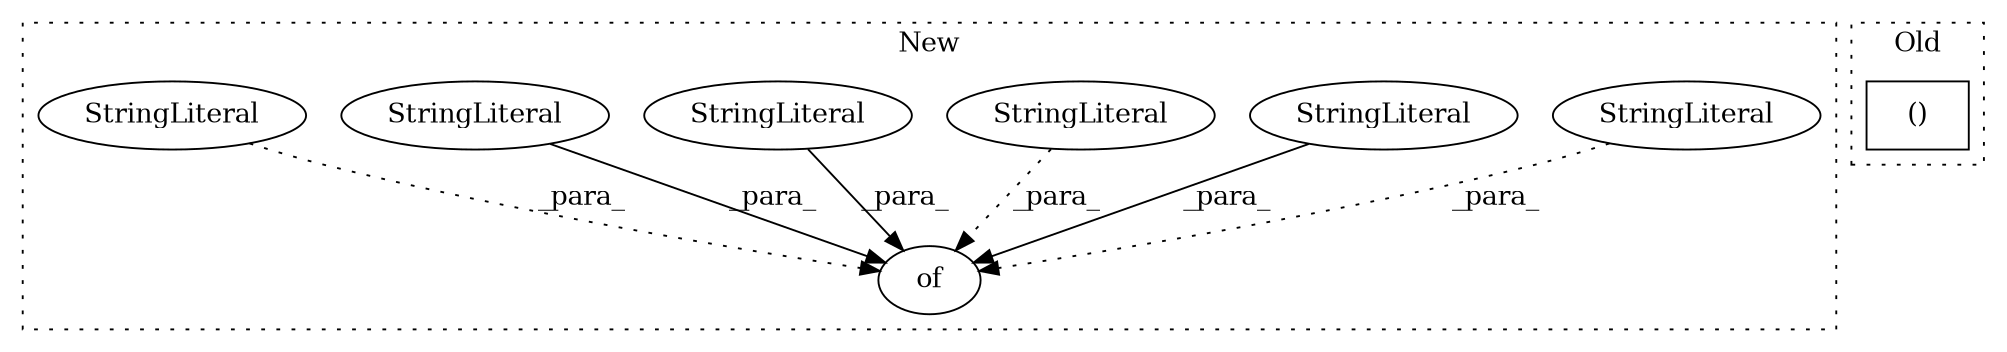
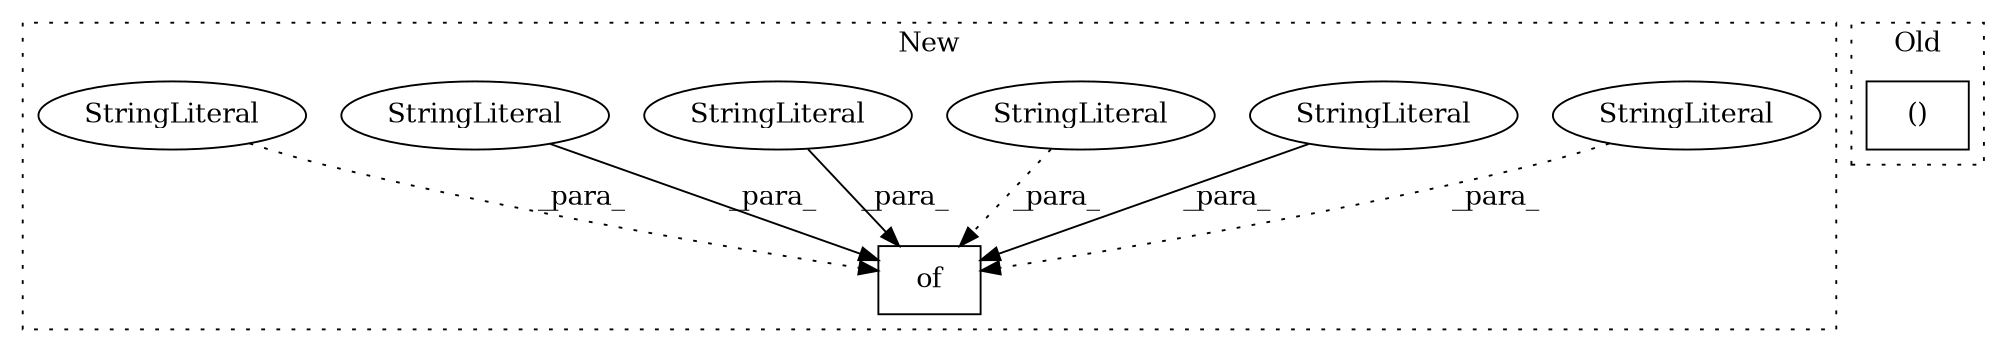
(929, 280) -> (929, 280)
